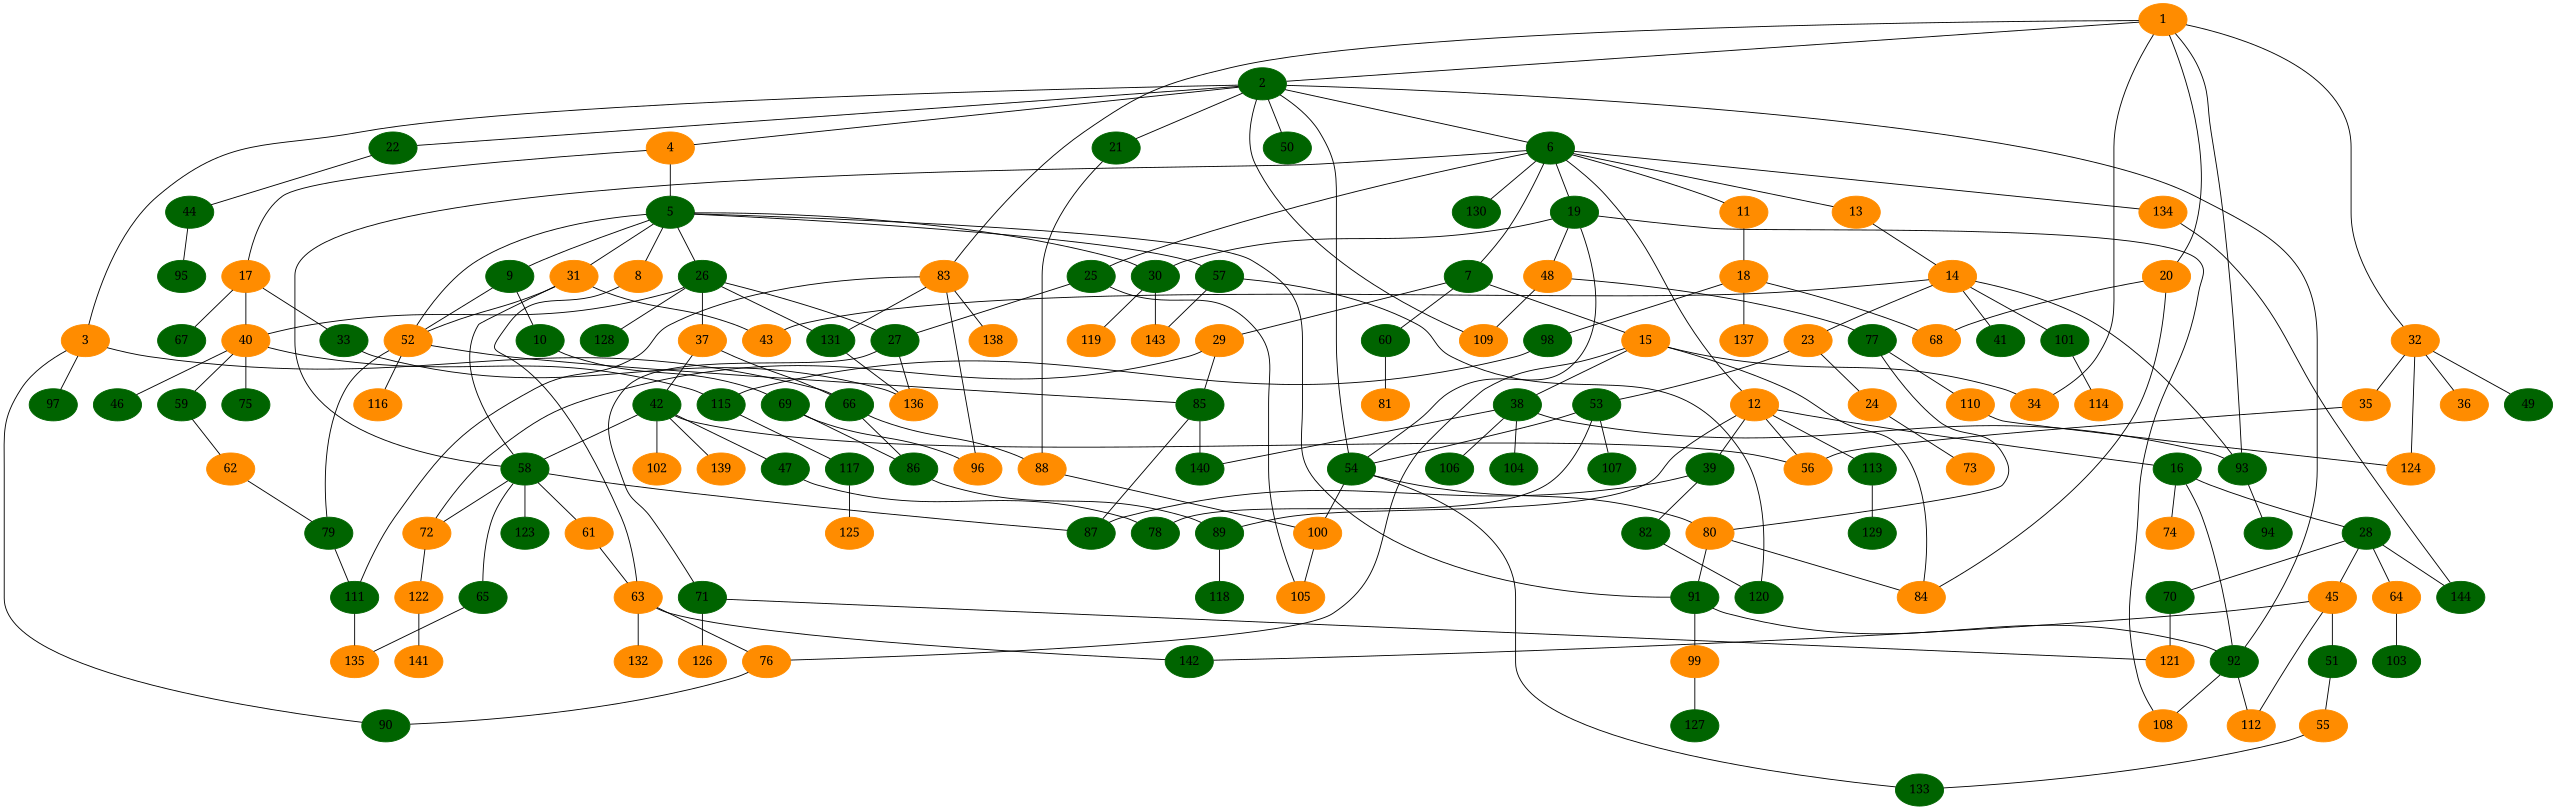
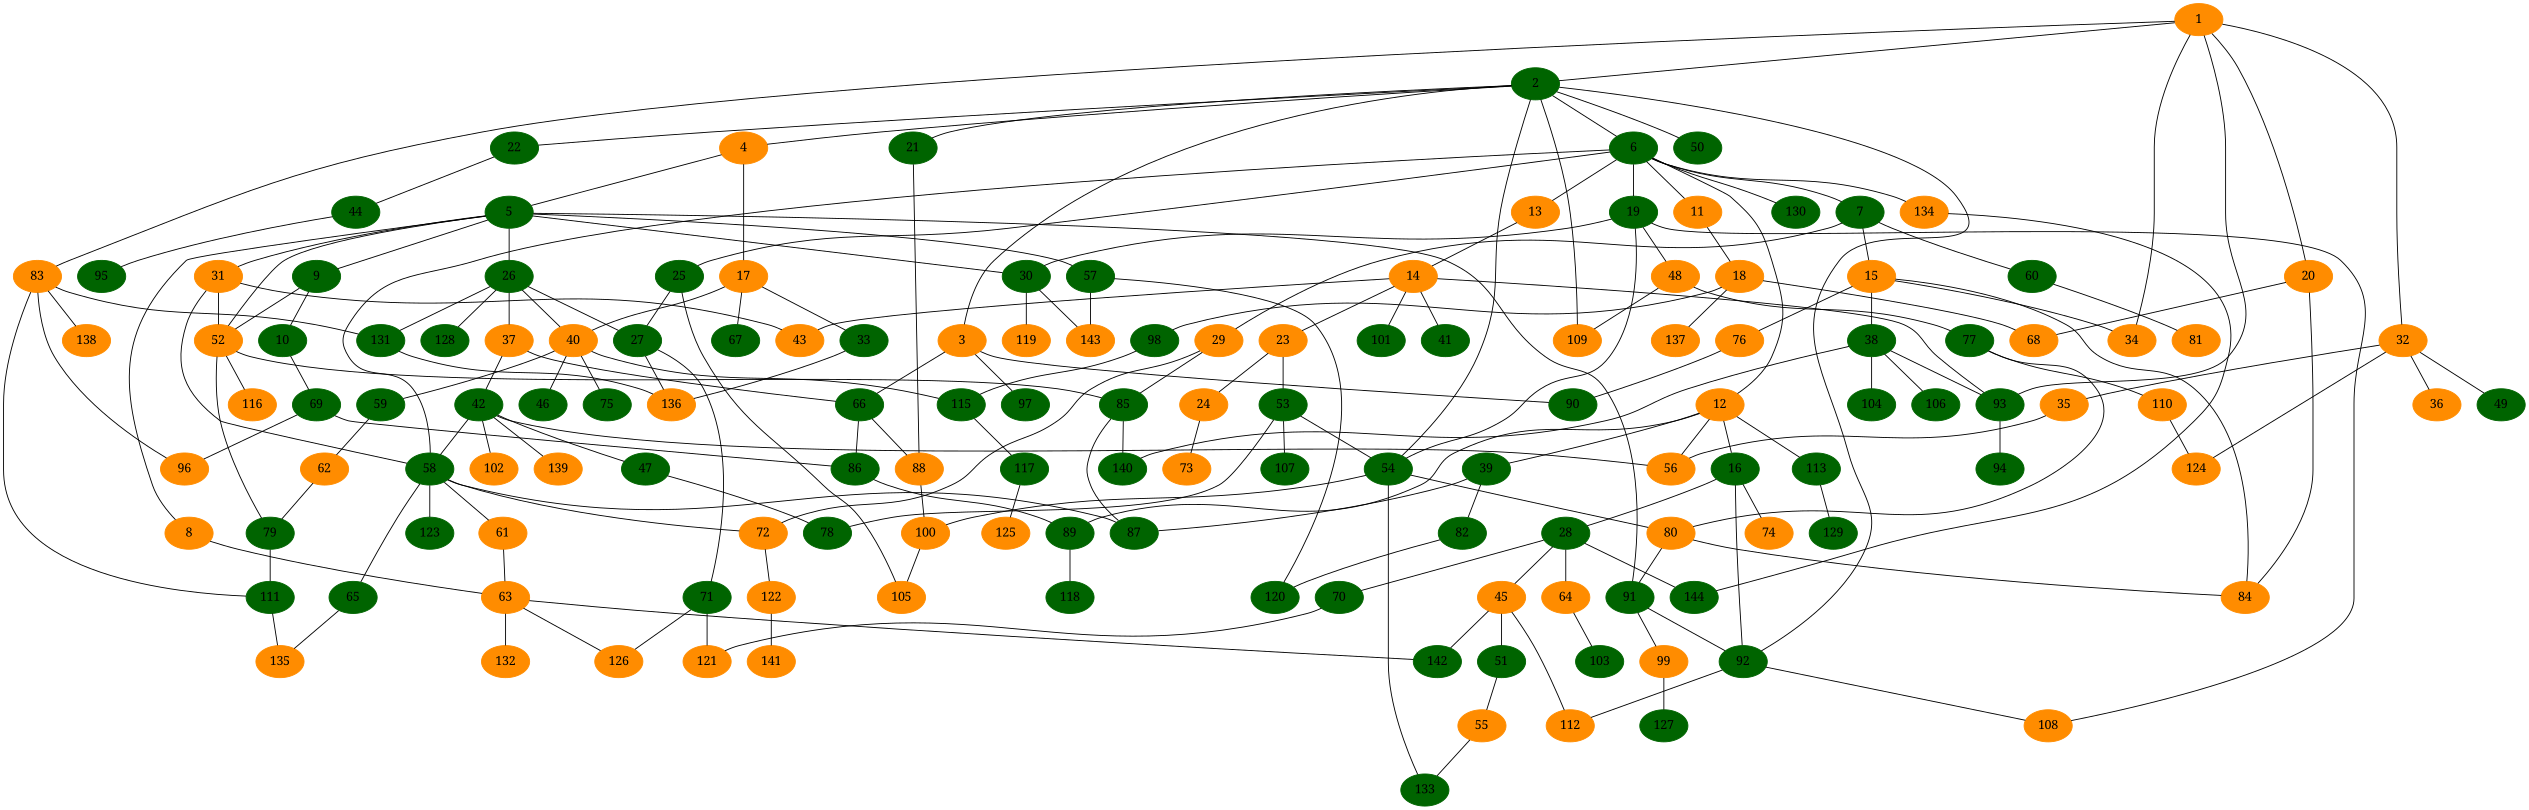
(2099, 405) -> none
(696, 626) -> (562, 629)
